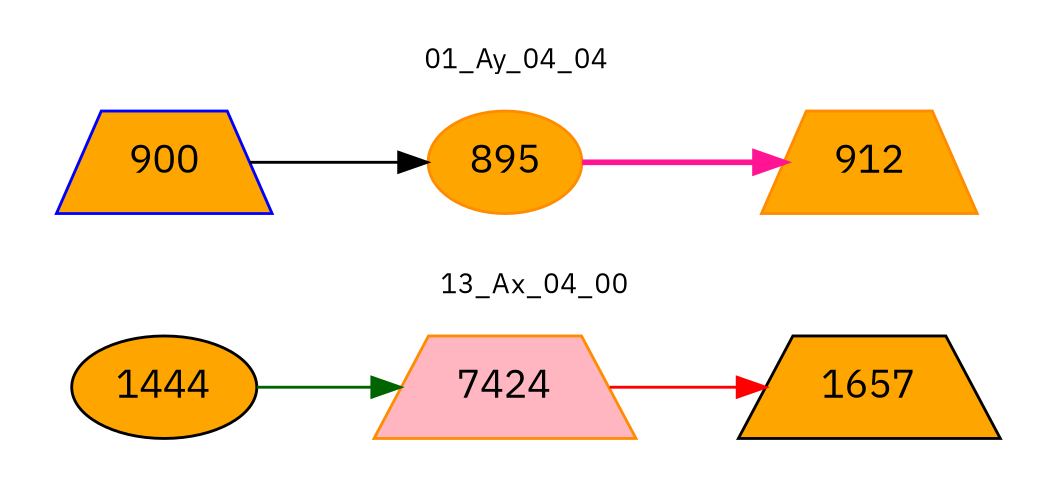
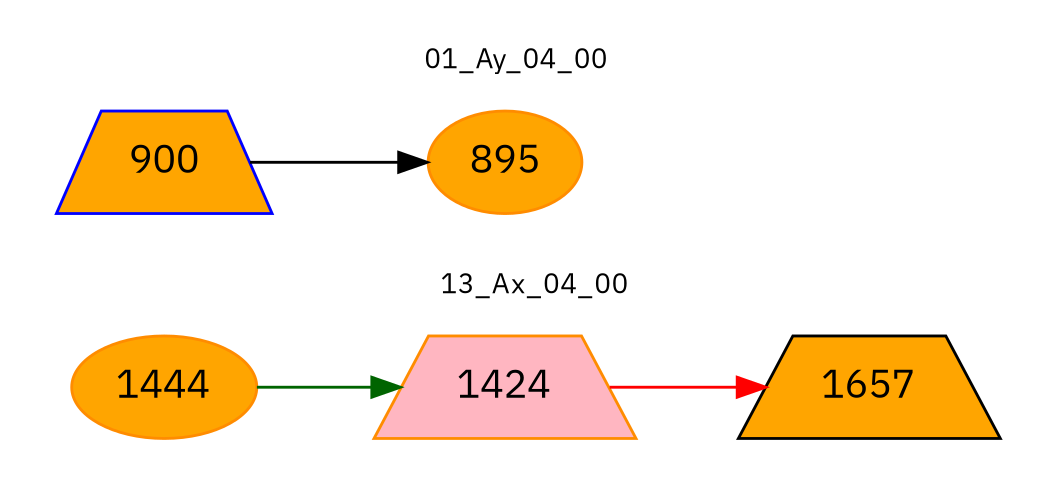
(517, 61) -> (517, 61)
(869, 162) -> none
(164, 387) -> (164, 387)
(505, 387) -> (505, 387)
